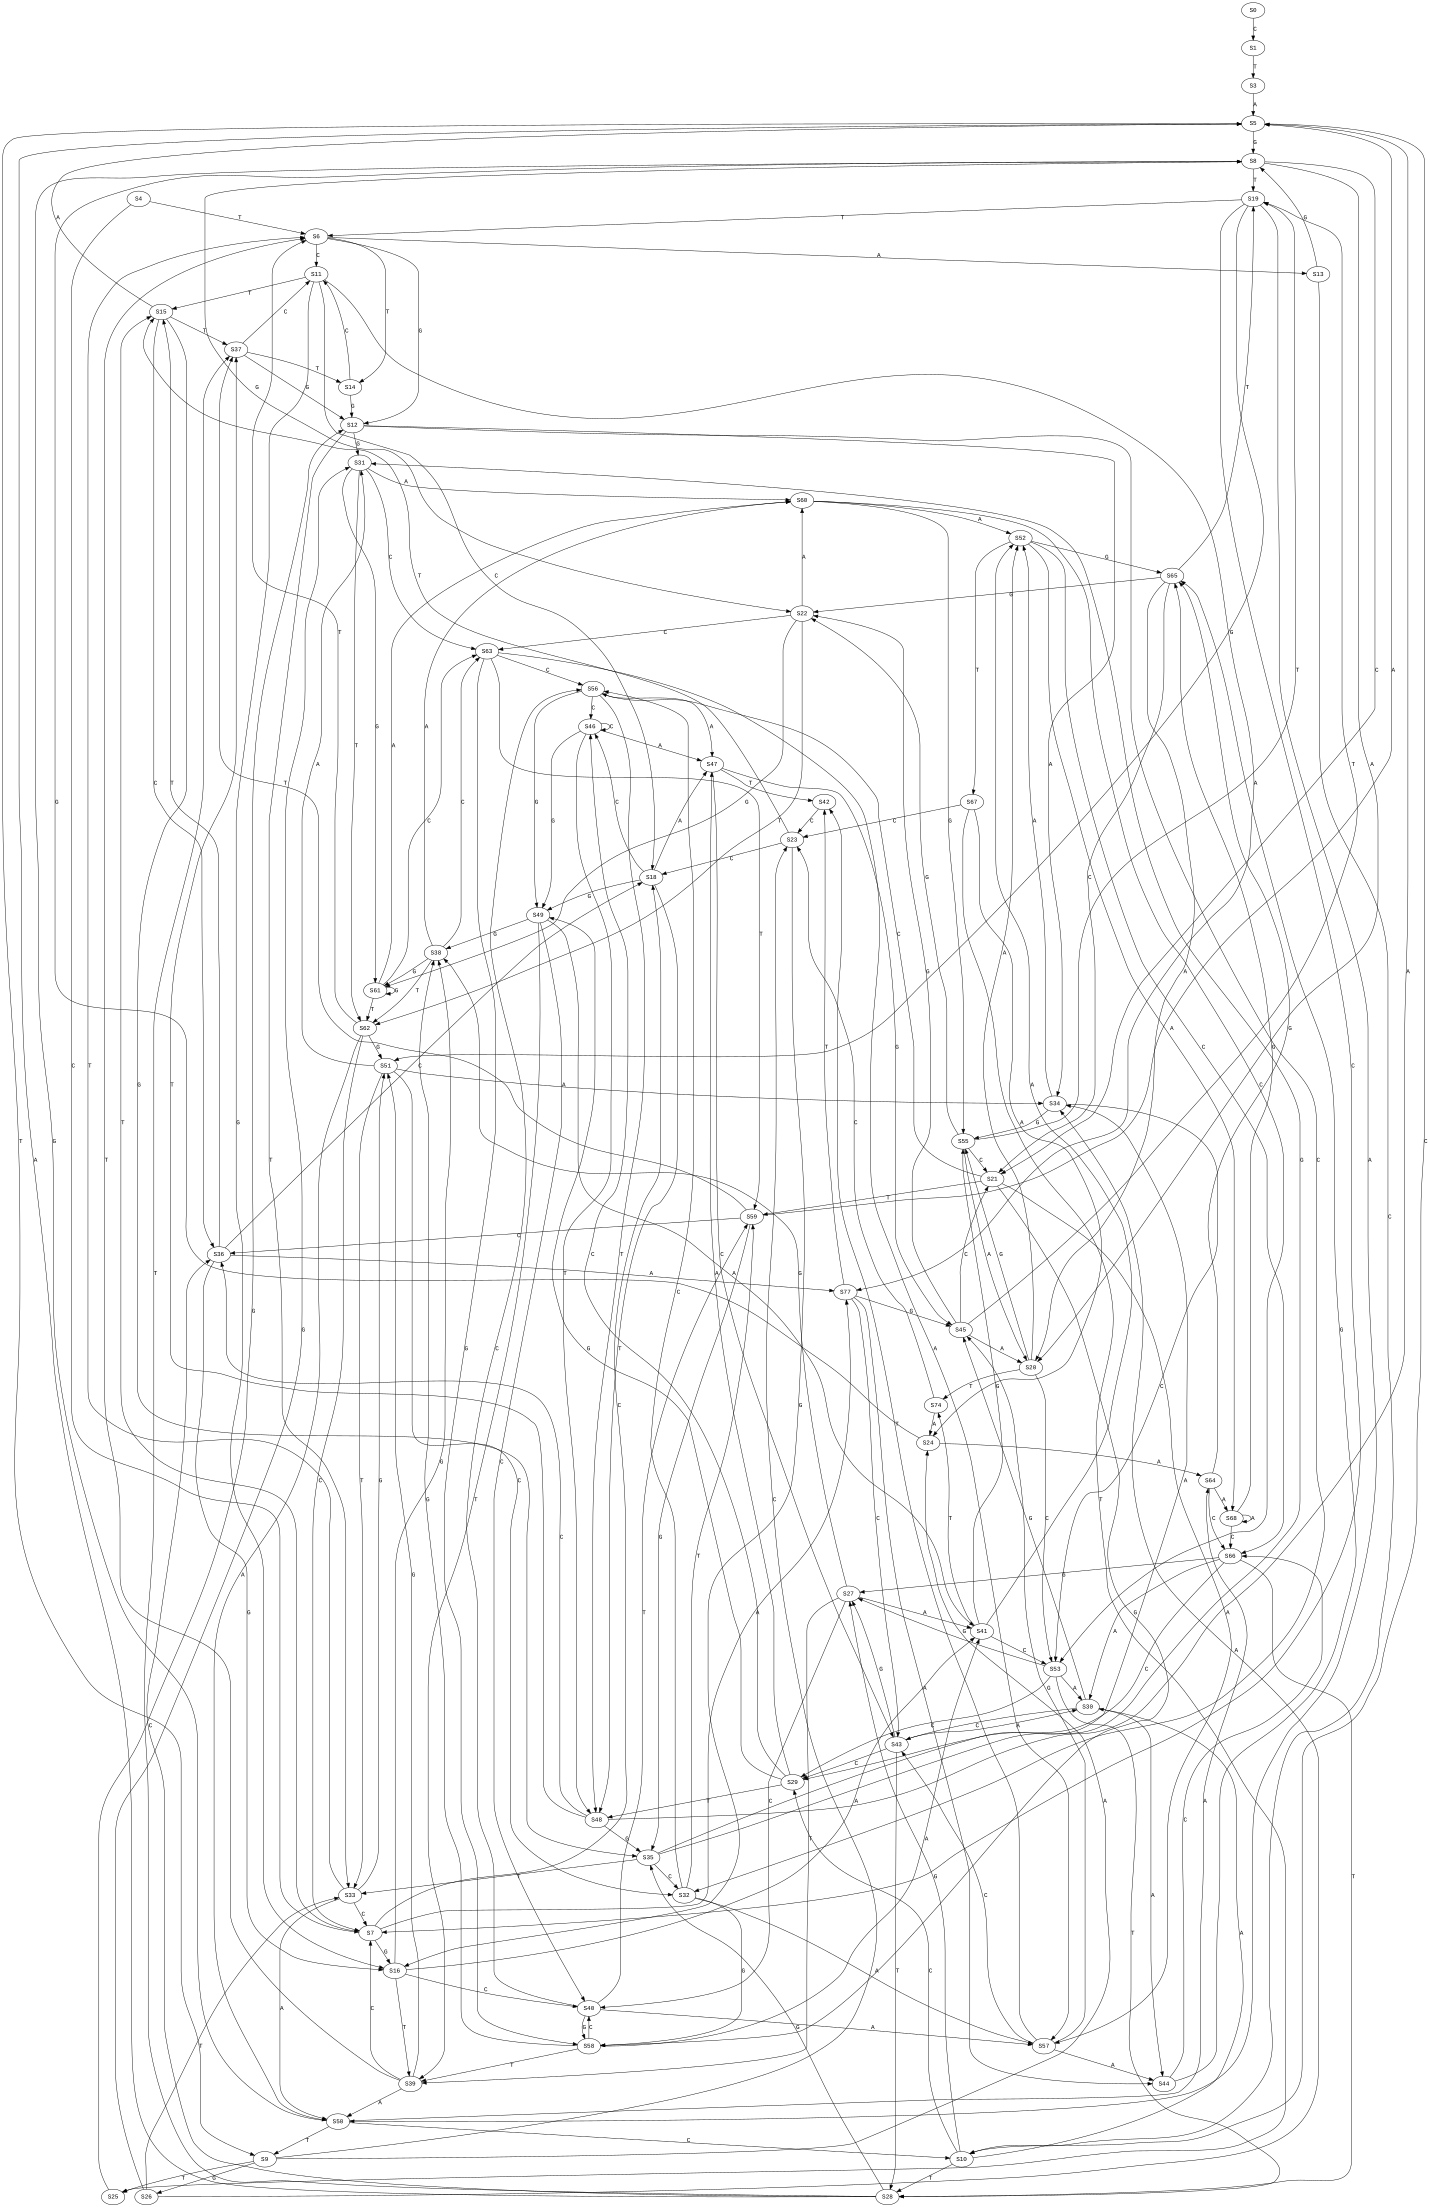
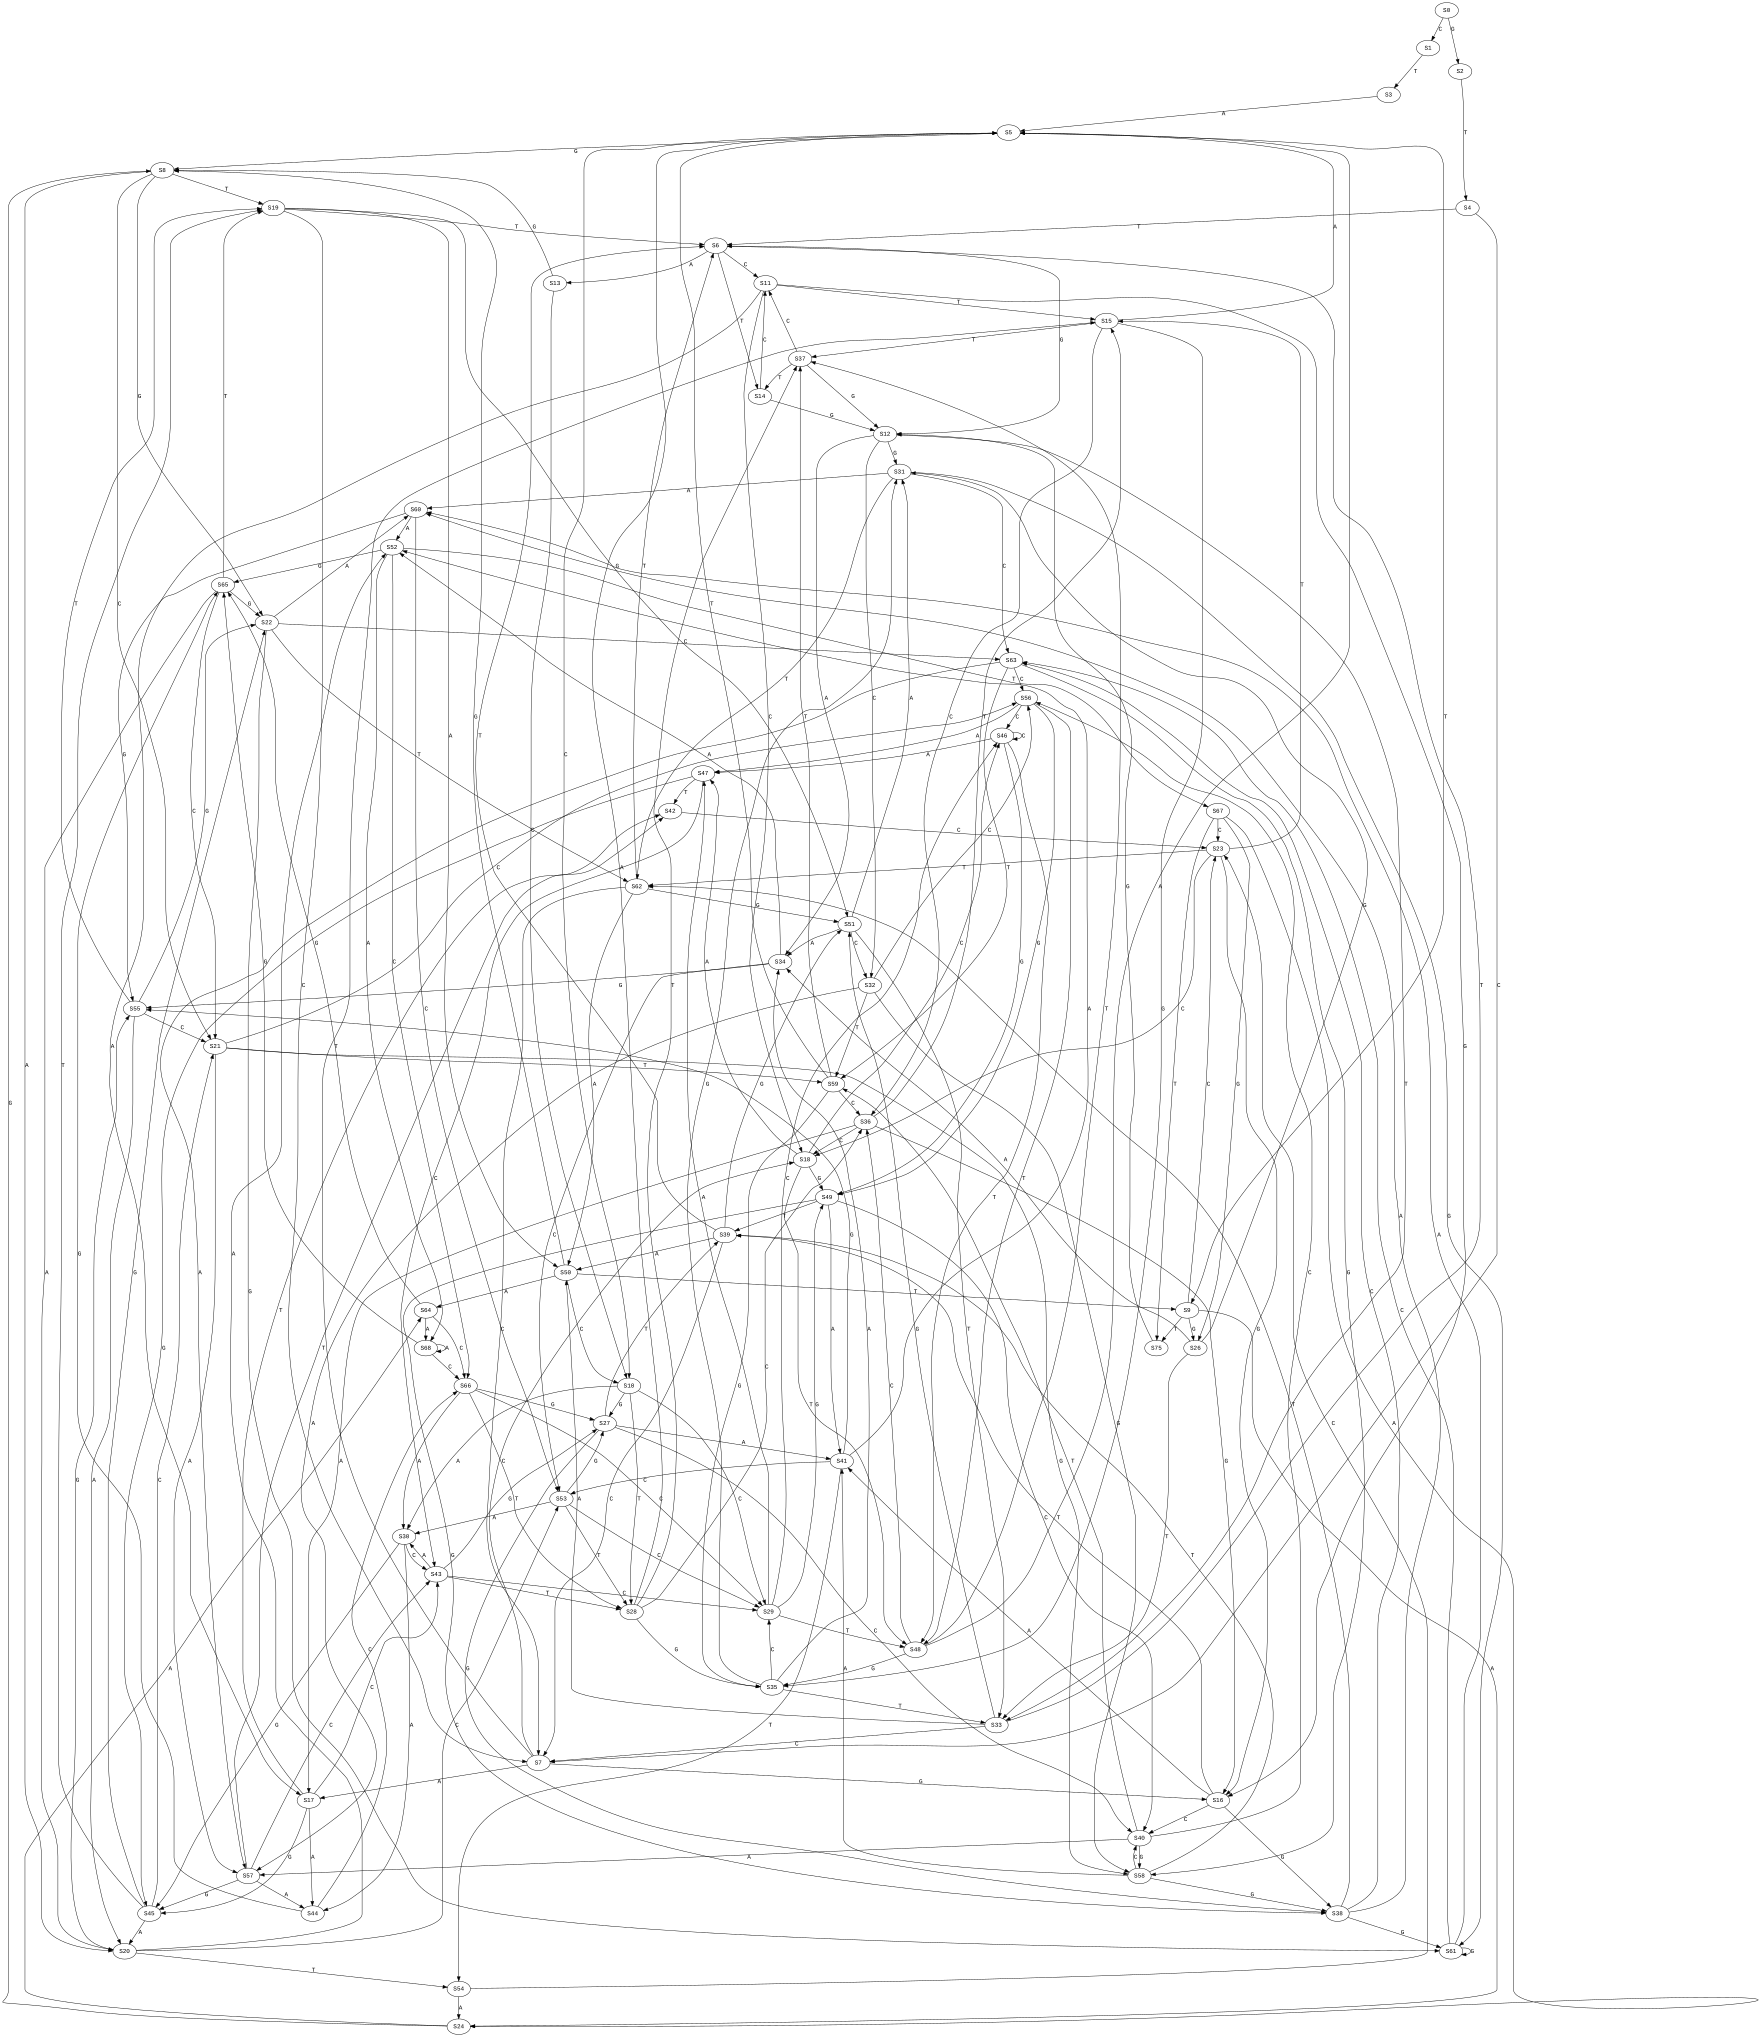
none -> (1460, 72)
(1393, 670) -> (712, 604)
(371, 1007) -> (943, 867)
none -> (1236, 1075)
(845, 1292) -> (309, 1800)
(936, 1405) -> (459, 1989)
(665, 1875) -> (770, 1652)
(113, 2197) -> (1156, 1348)
